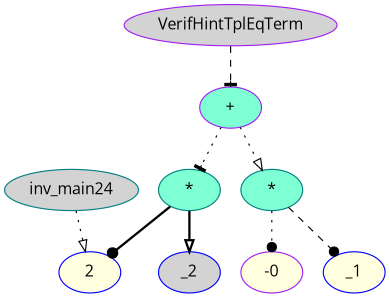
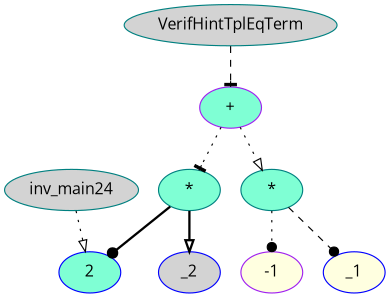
(231, 25) -> (231, 25)
(90, 272) -> (90, 272)
(272, 272) -> (272, 272)
